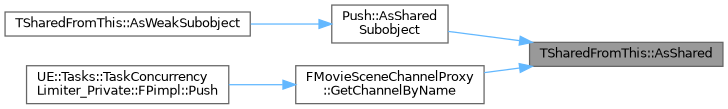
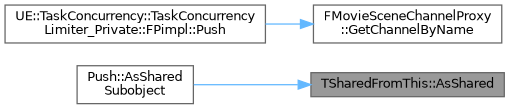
(128, 24) -> none
(502, 70) -> none
(128, 85) -> (135, 24)
